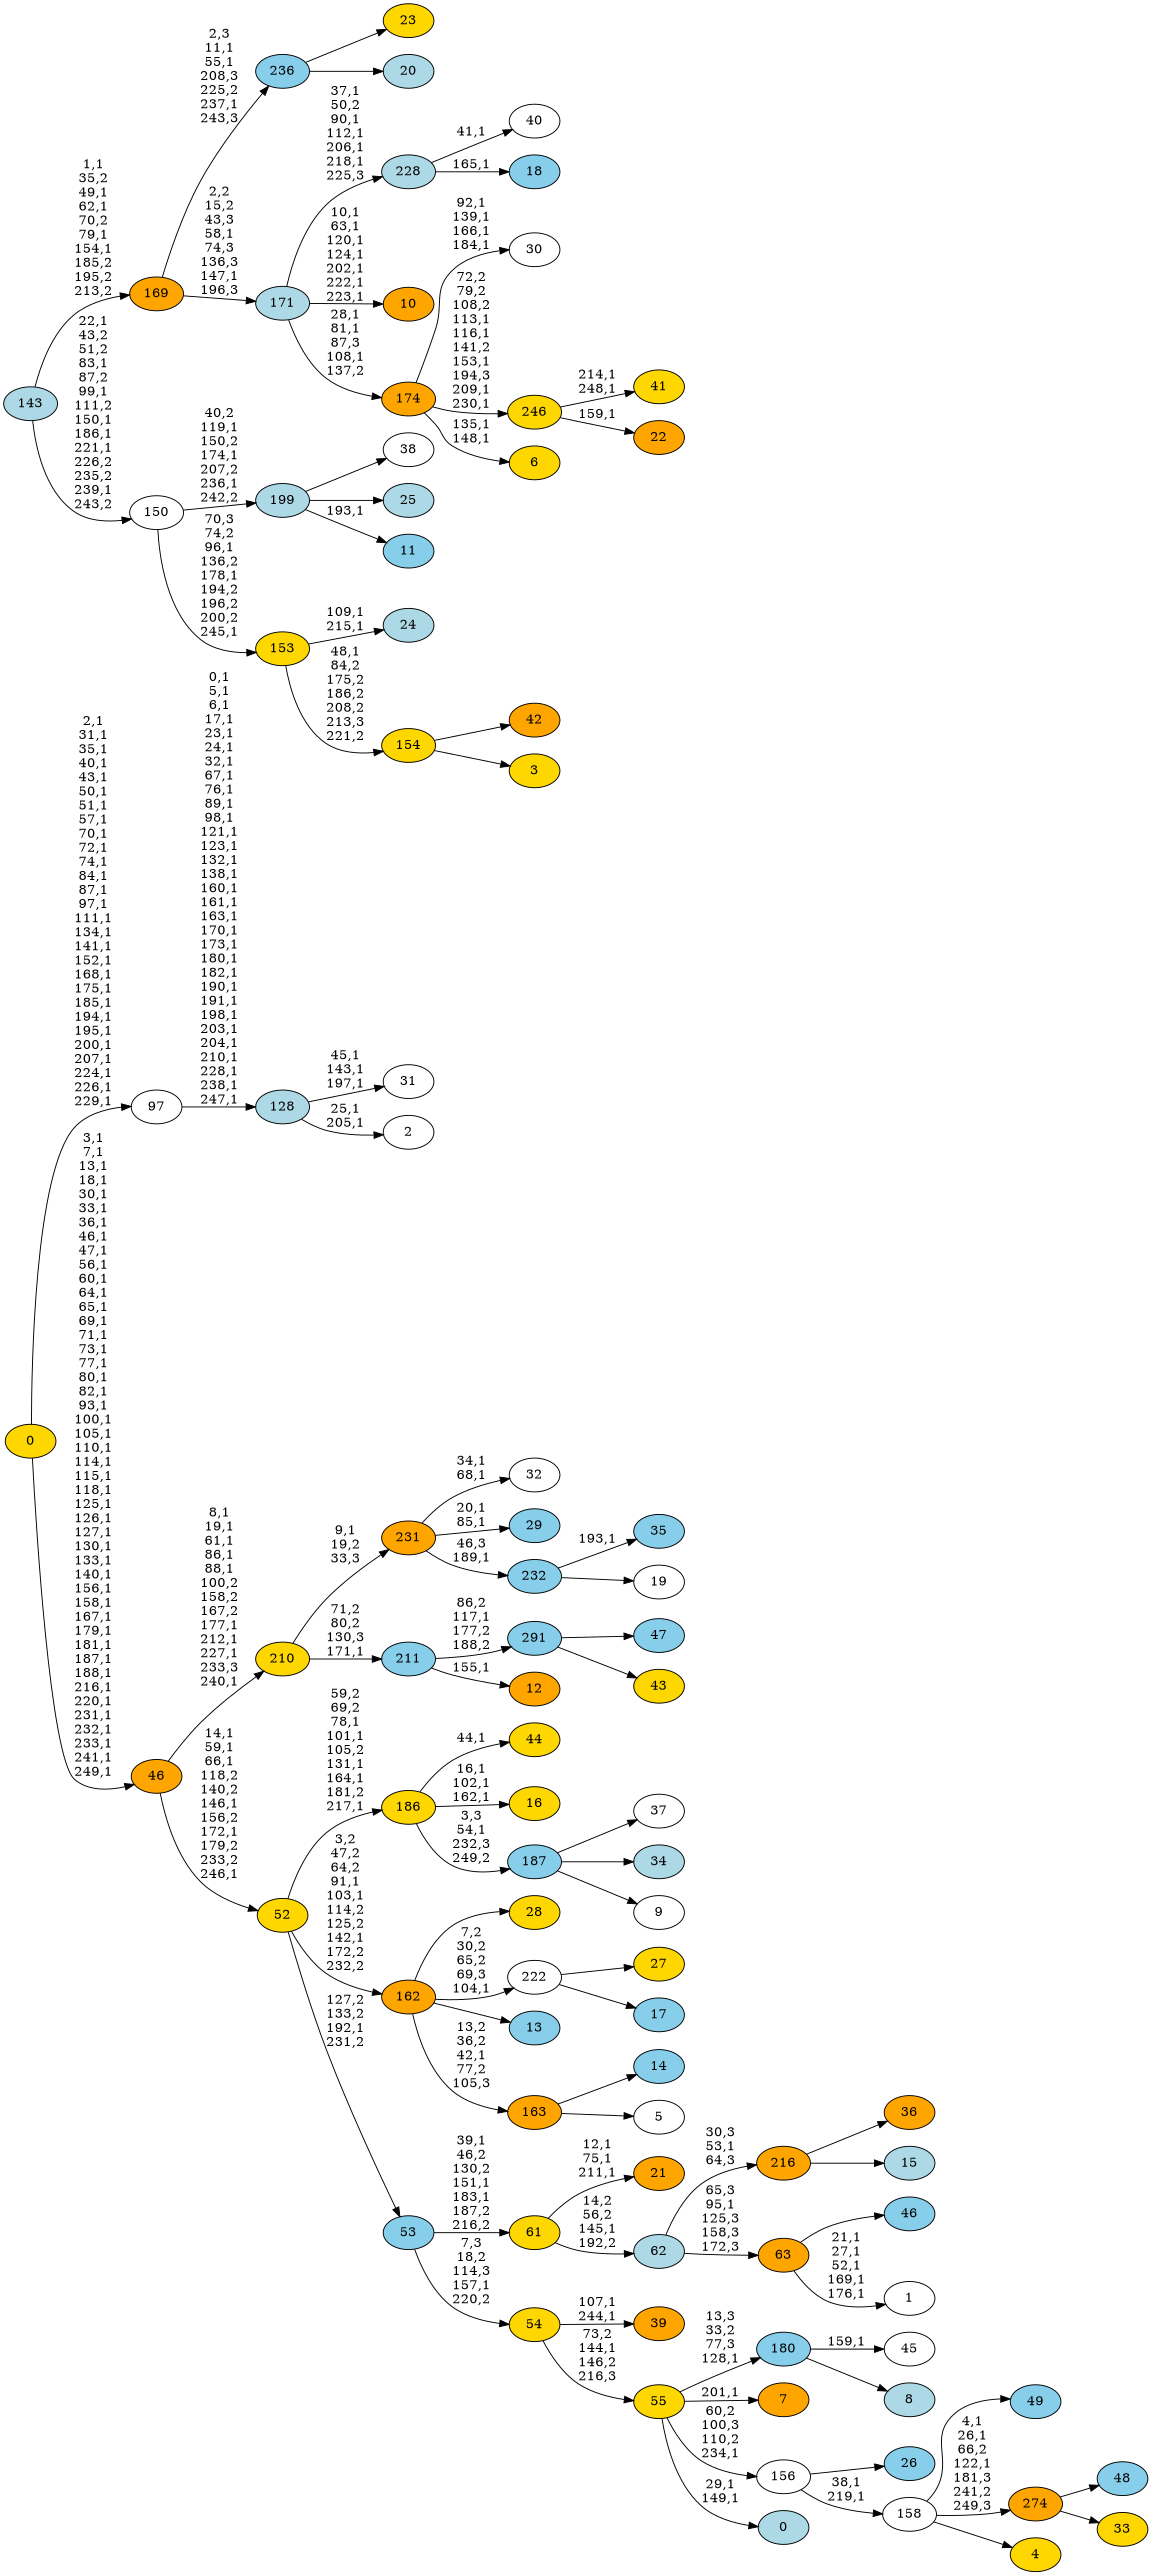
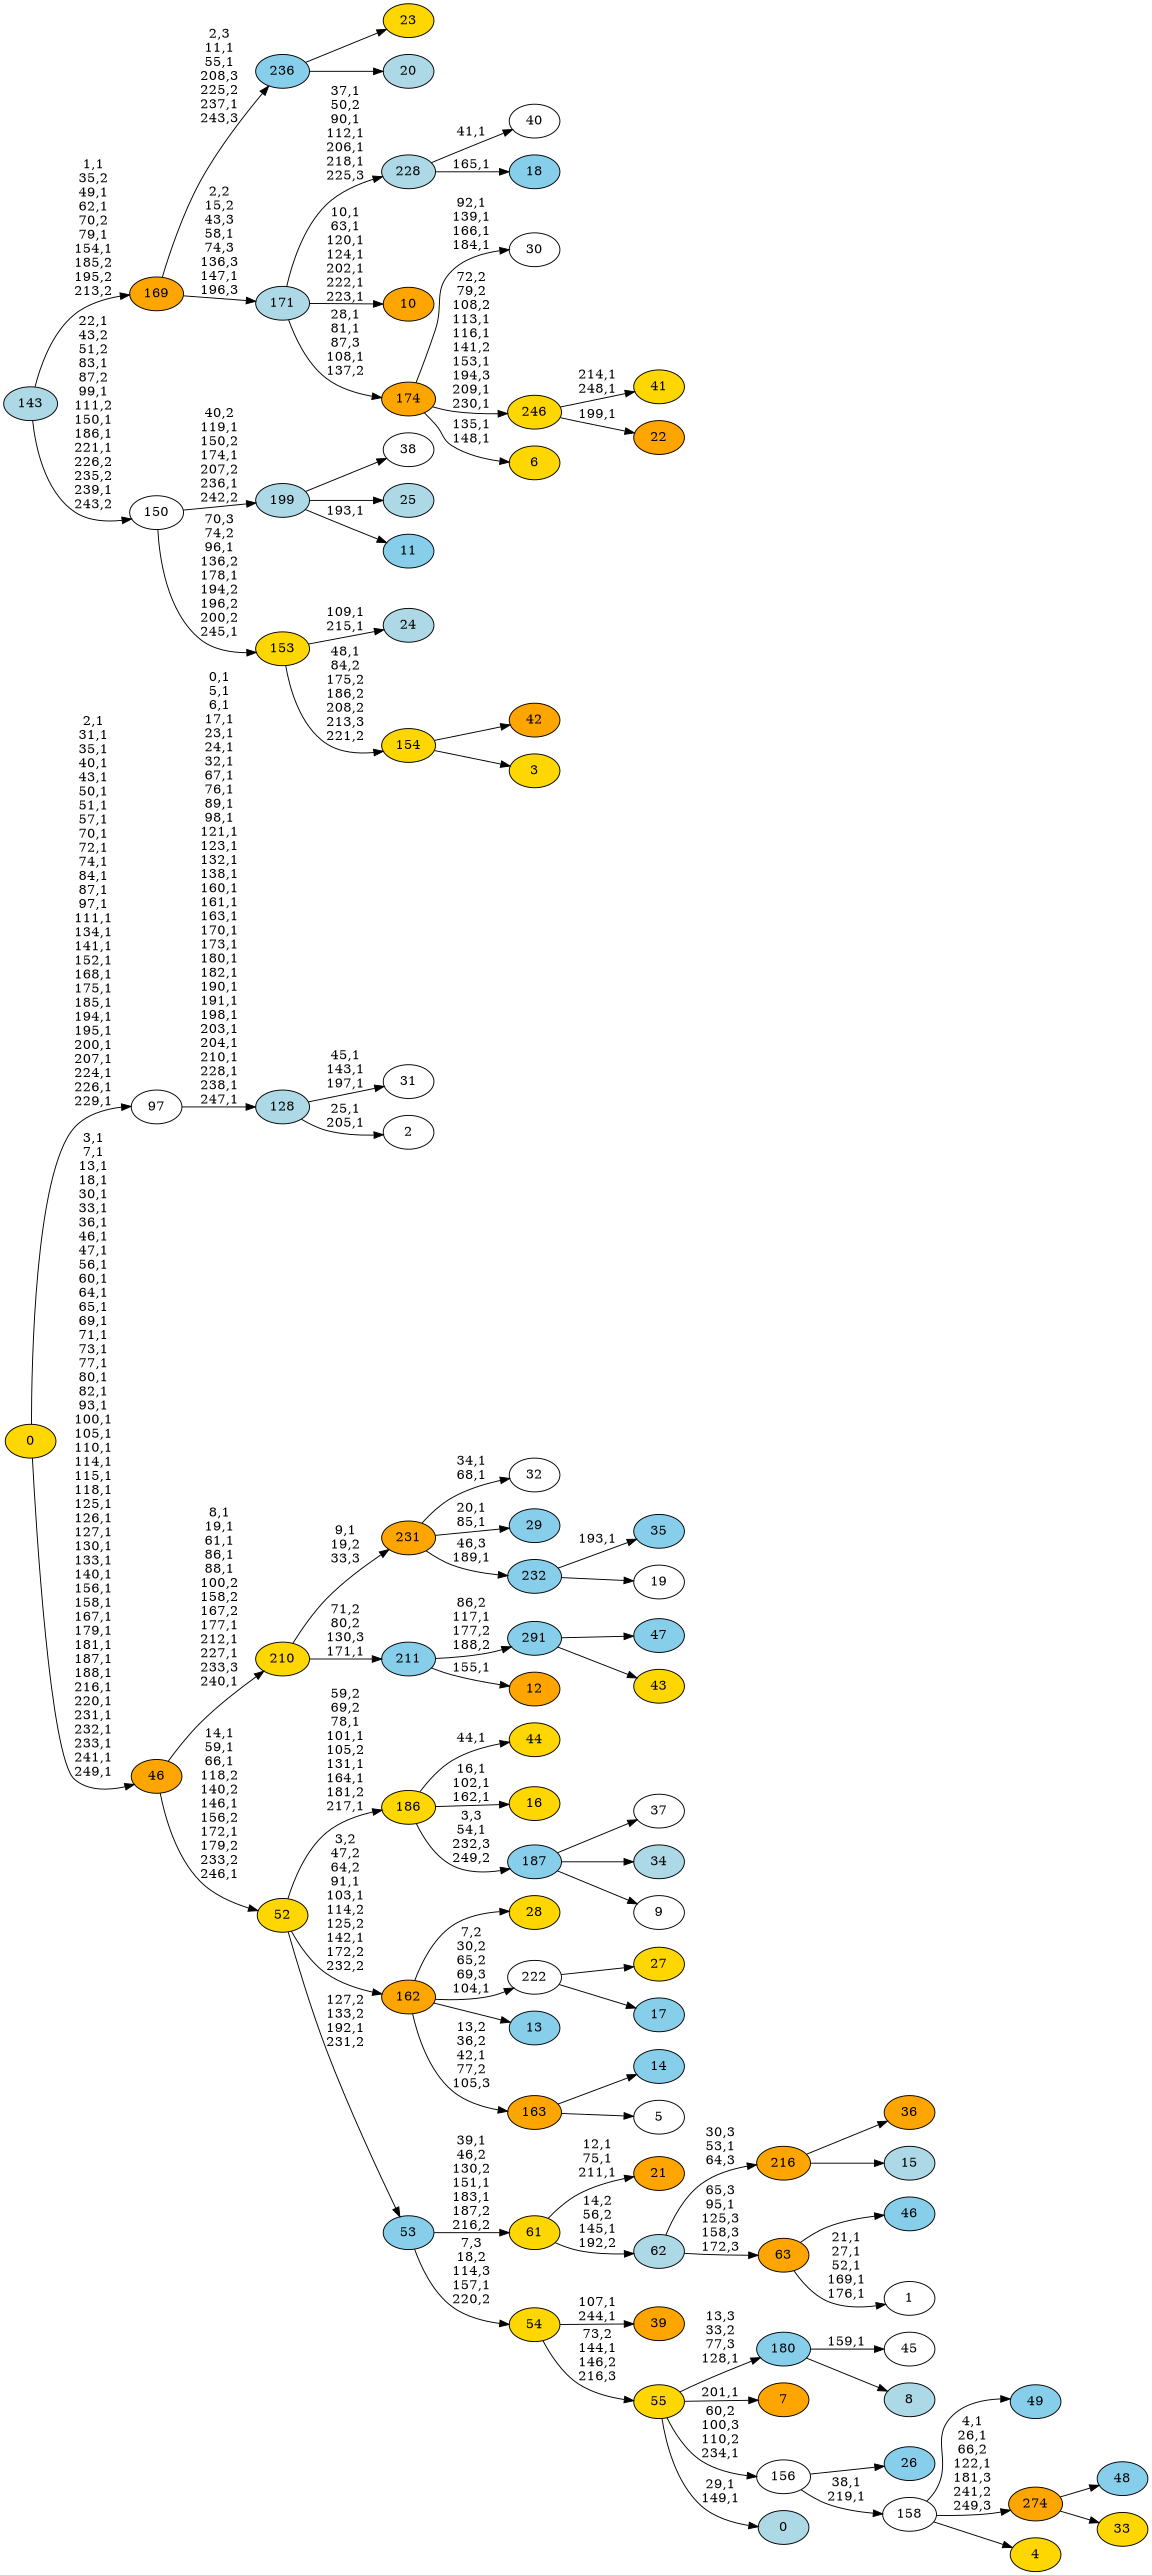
(598, 415) -> (598, 415)
